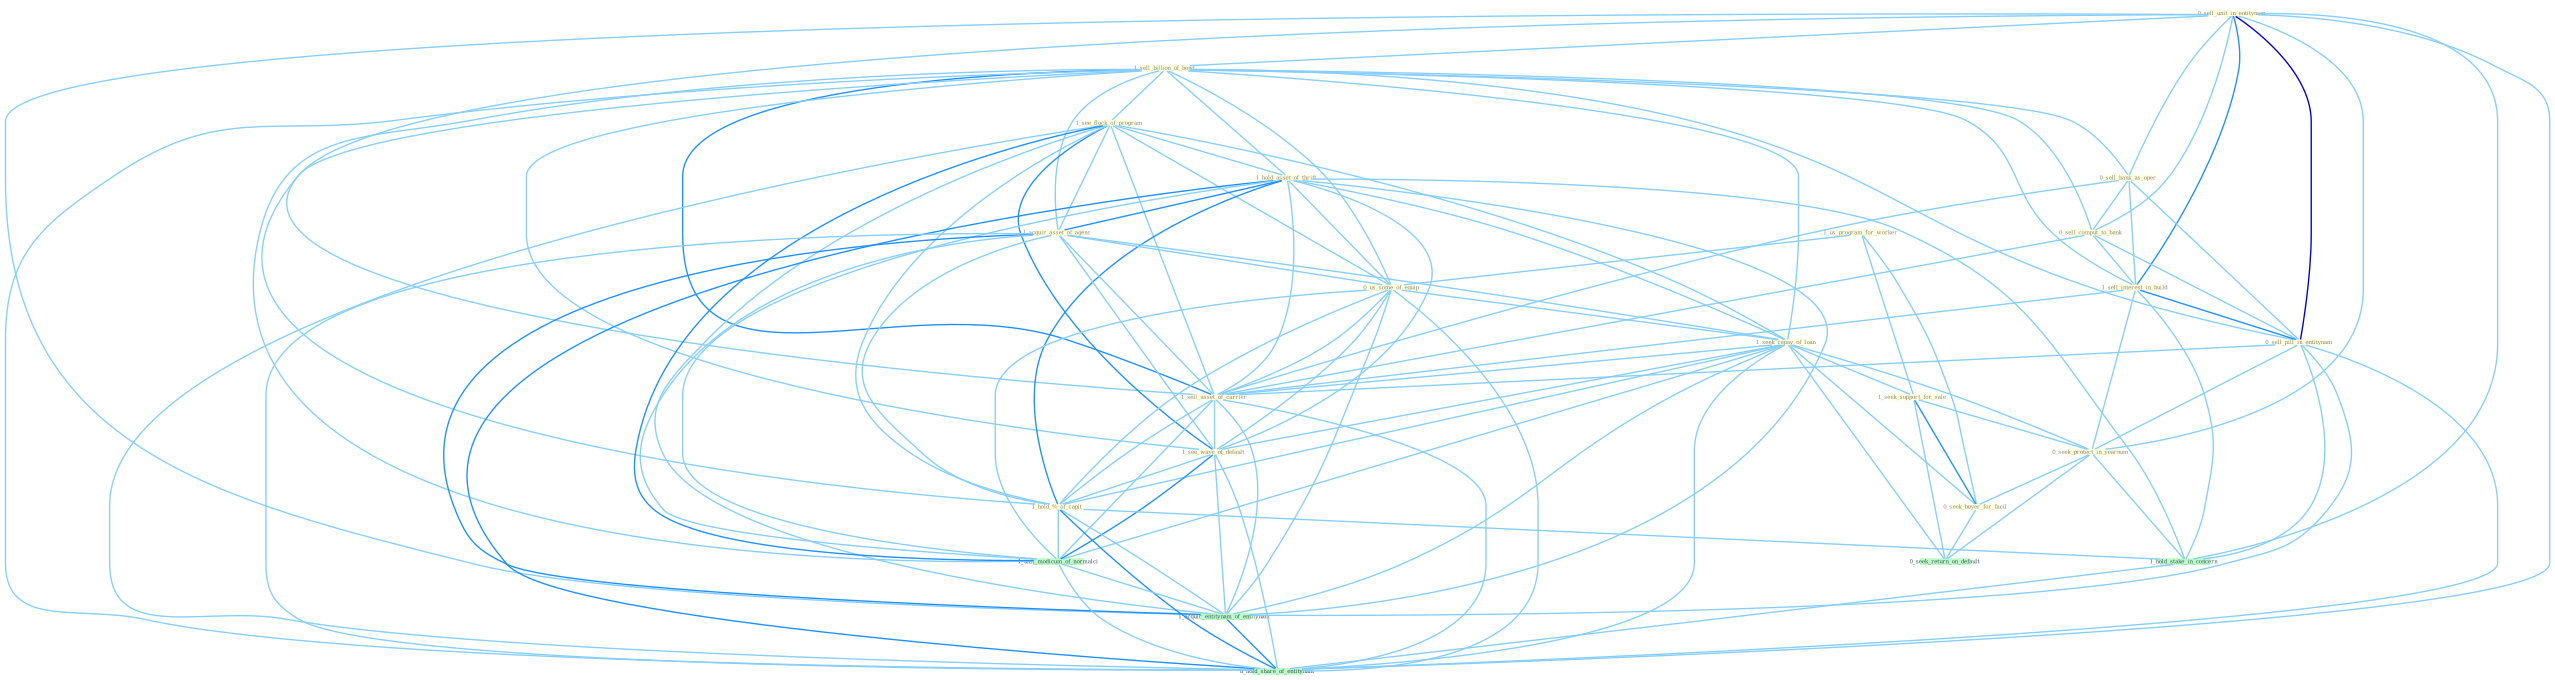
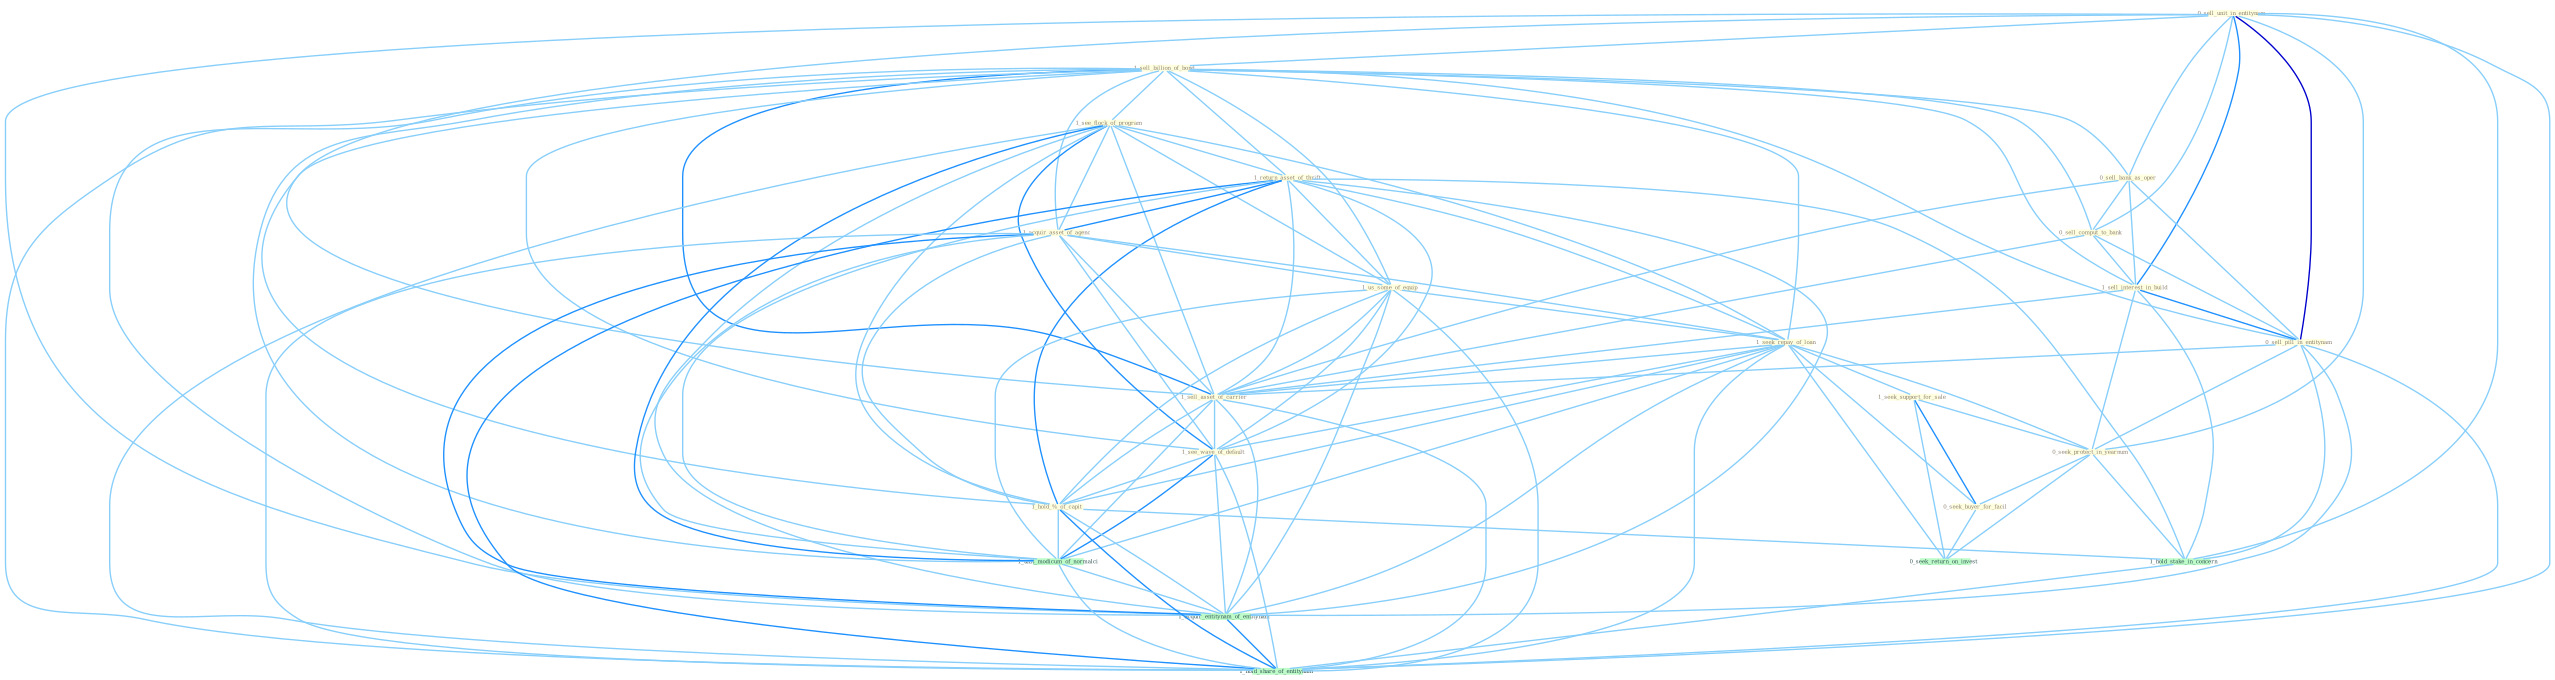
(1287, 178) -> (1287, 178)
(1862, 233) -> none
(1391, 288) -> (1391, 288)
none -> (116, 311)
(1945, 562) -> (1945, 562)
(1278, 671) -> (1278, 671)
